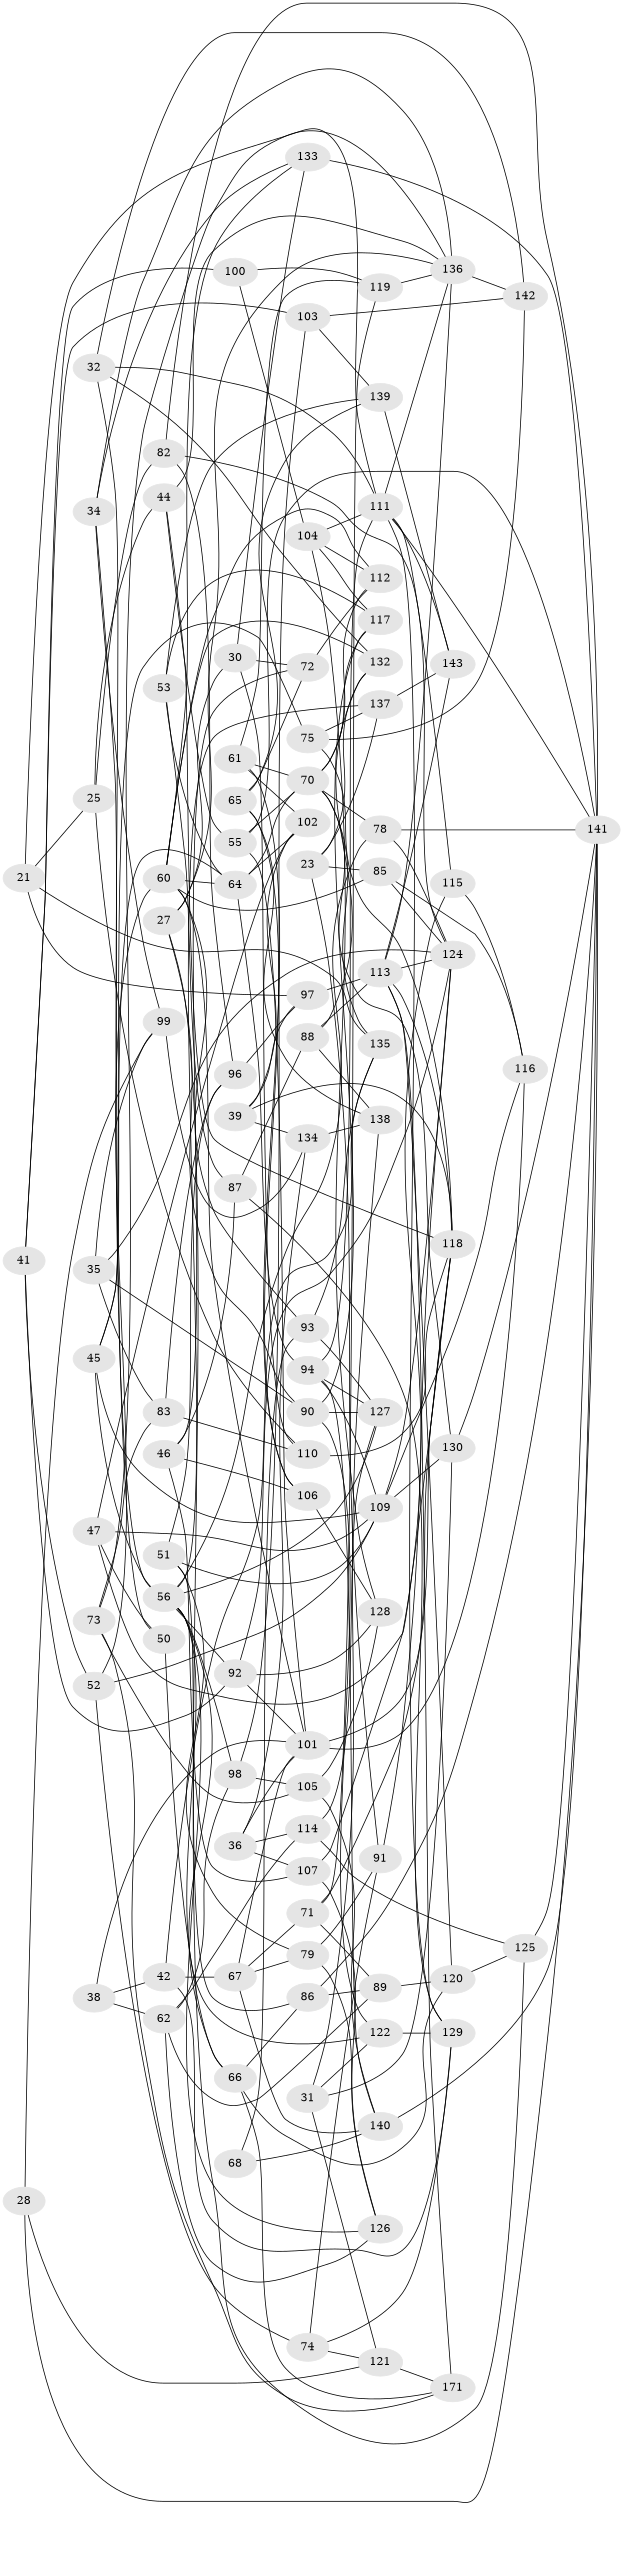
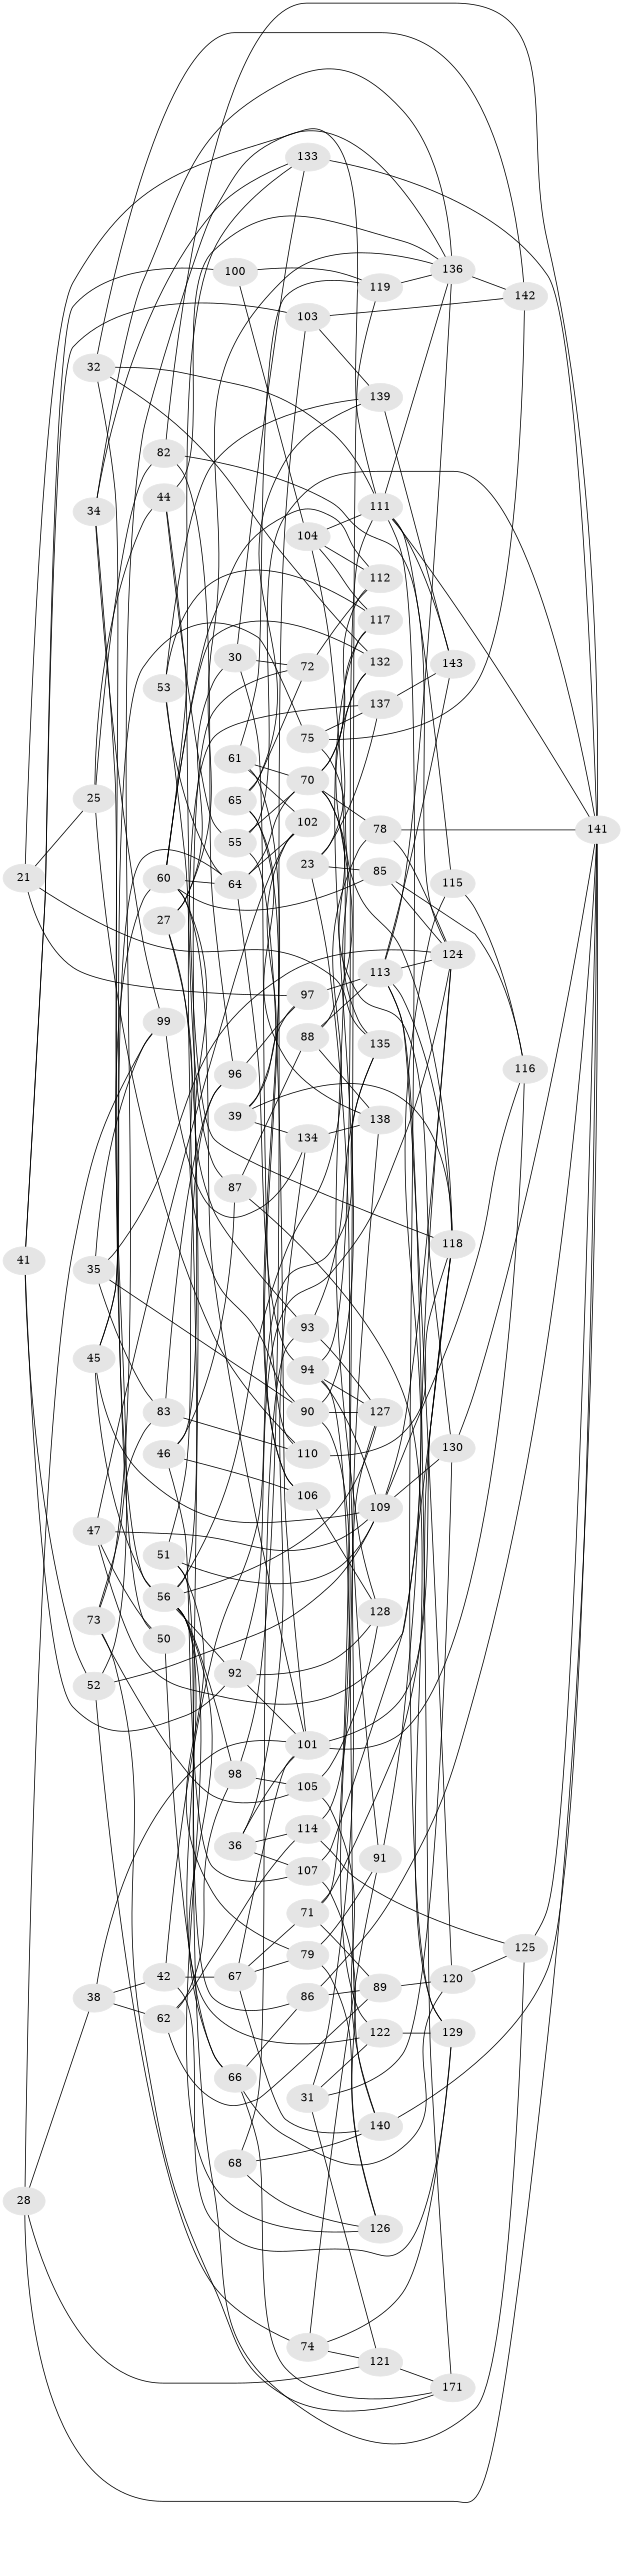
none -> (59, 2100)
(189, 2214) -> (298, 2210)
